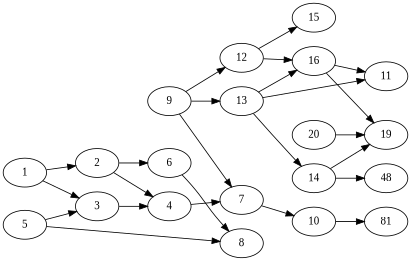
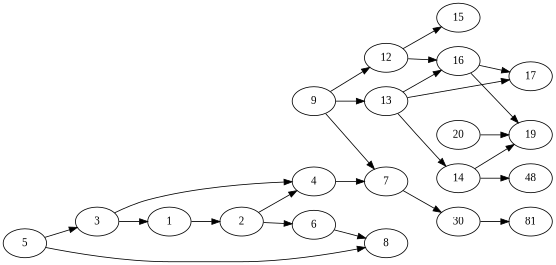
(386, 76) -> (531, 76)
(57, 188) -> (129, 222)
(314, 222) -> (458, 222)
